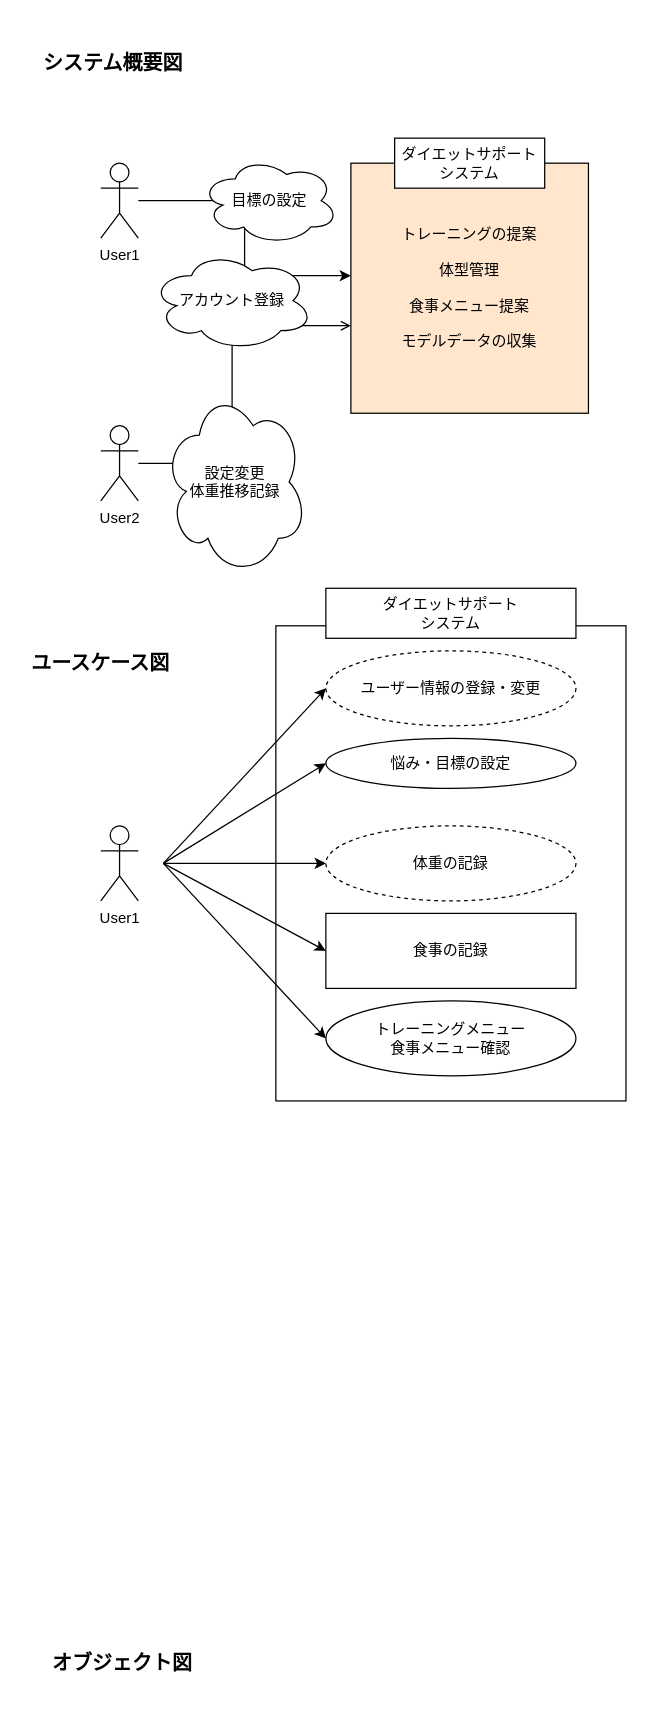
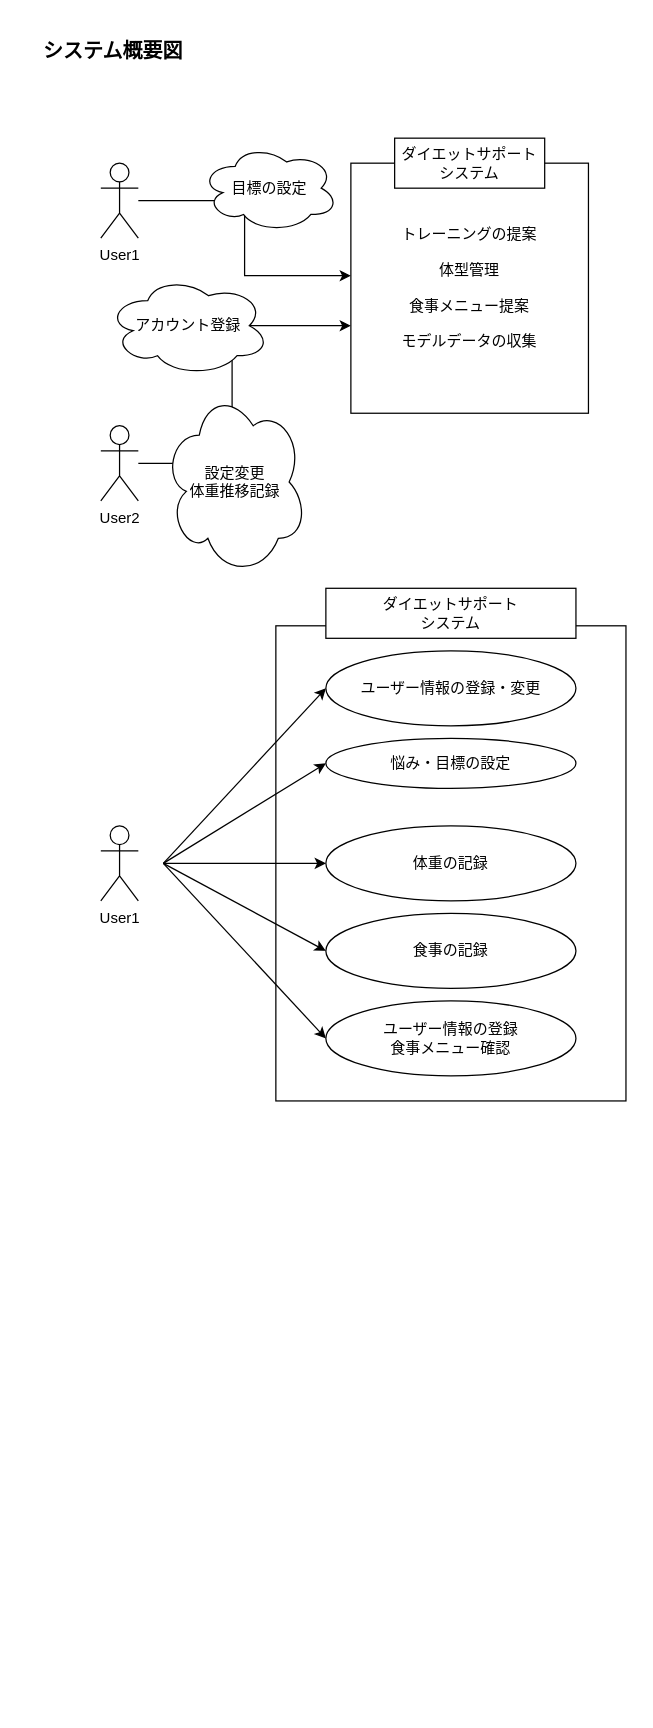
(113, 63) -> (113, 51)
(269, 201) -> (269, 188)
(469, 288) -> (469, 288)
(232, 301) -> (188, 326)
(343, 326) -> (341, 326)
(101, 663) -> none
(451, 688) -> (451, 688)
(451, 863) -> (451, 863)
(451, 951) -> (451, 951)
(451, 1038) -> (451, 1038)
(123, 1663) -> none
